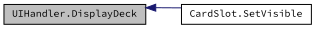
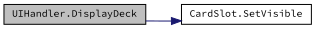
(169, 8) -> (158, 21)
